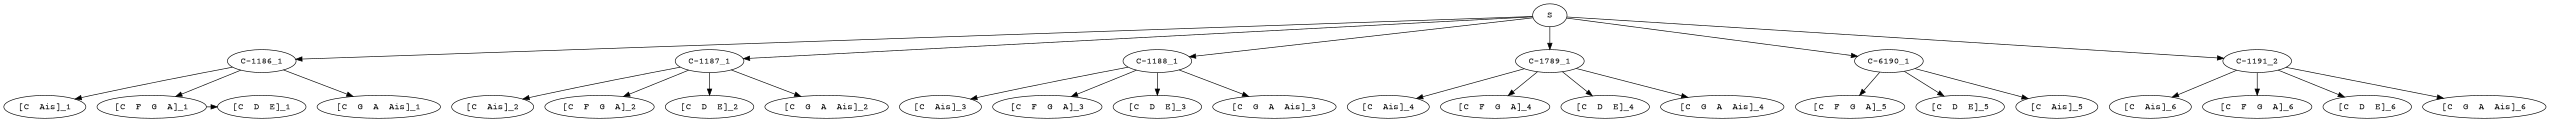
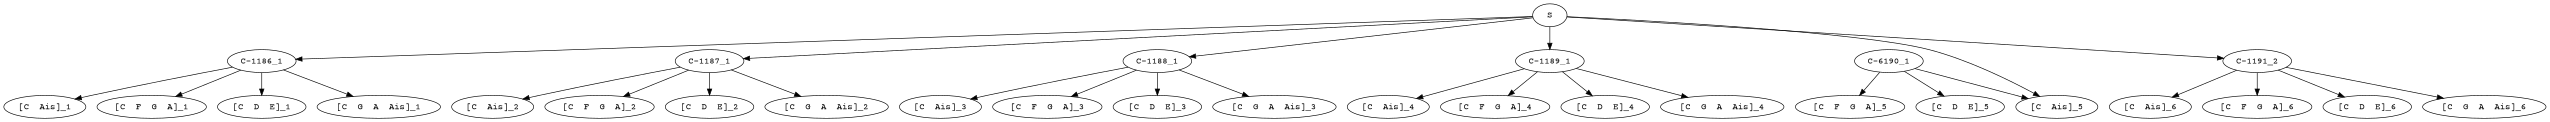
(1709, 37) -> (1877, 41)
(1550, 61) -> (1550, 61)
(209, 107) -> (262, 81)
